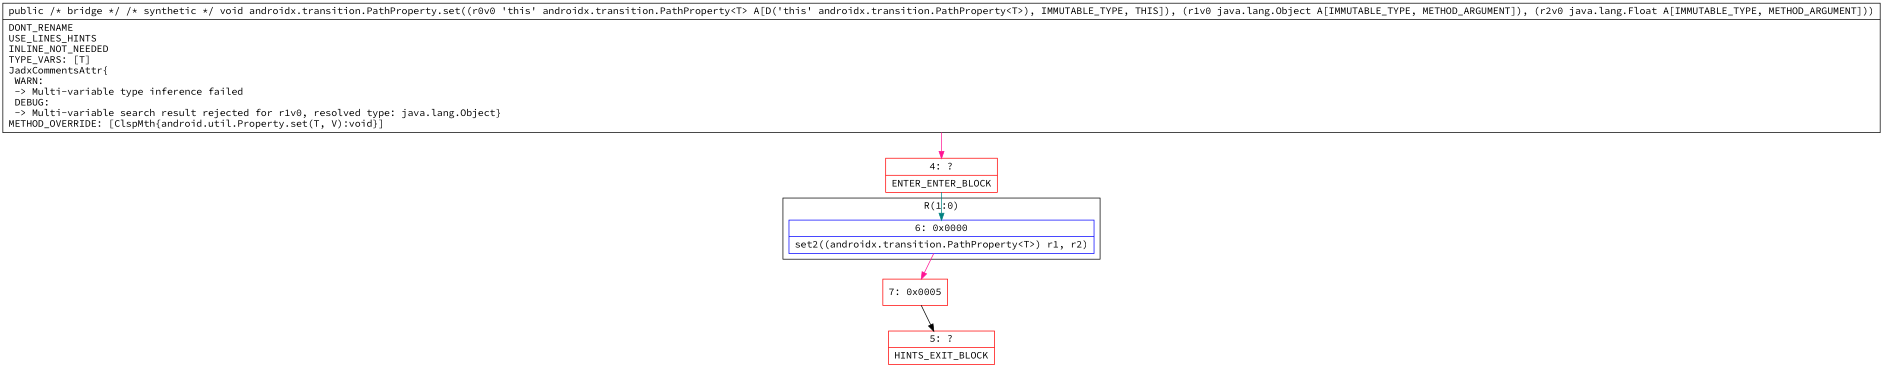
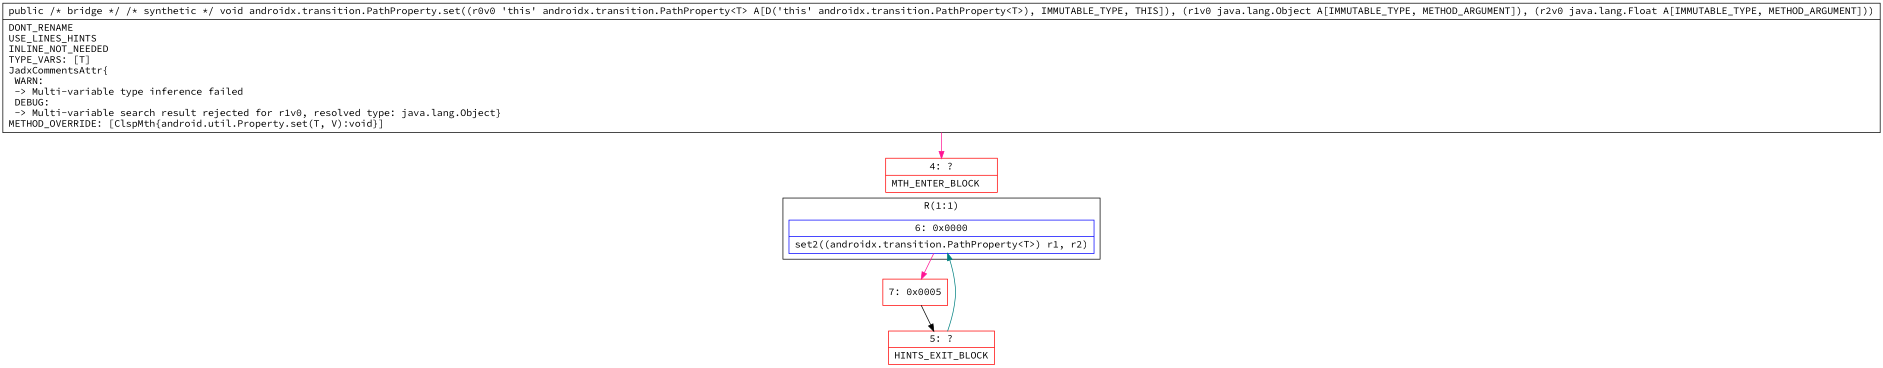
(942, 183) -> (935, 183)
(942, 203) -> (955, 296)
(942, 206) -> (942, 206)
